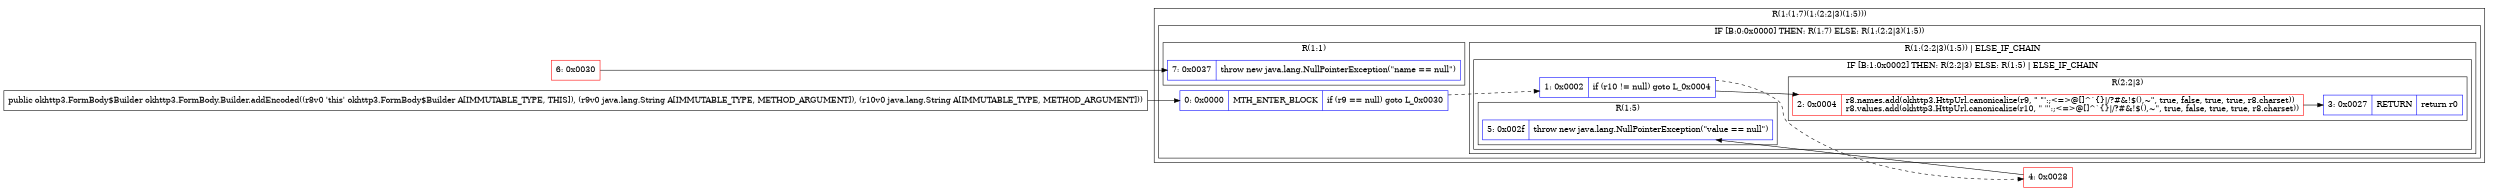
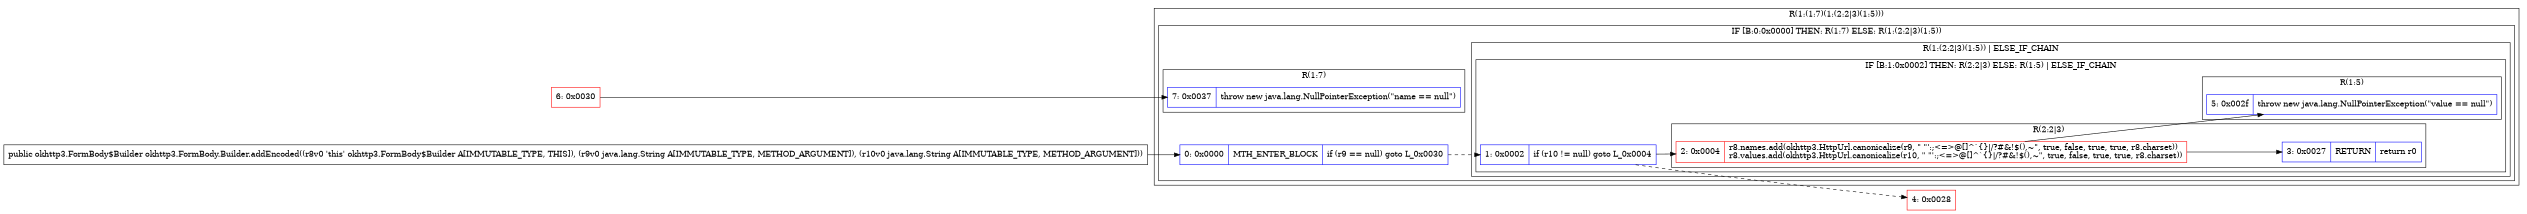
(1314, 49) -> (1314, 76)
(1948, 166) -> (2141, 128)
